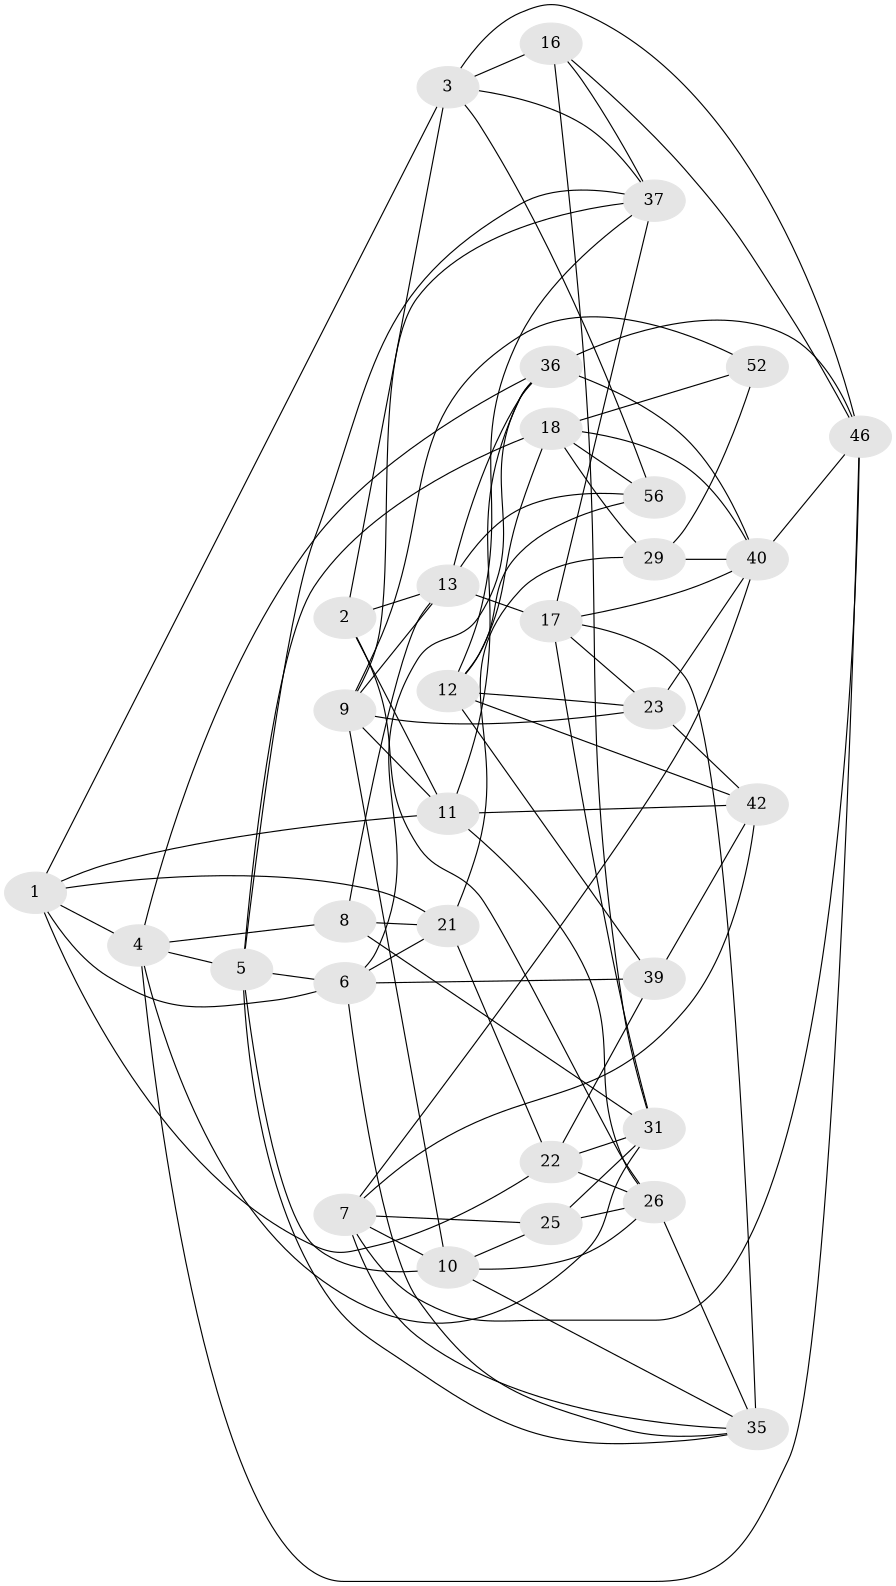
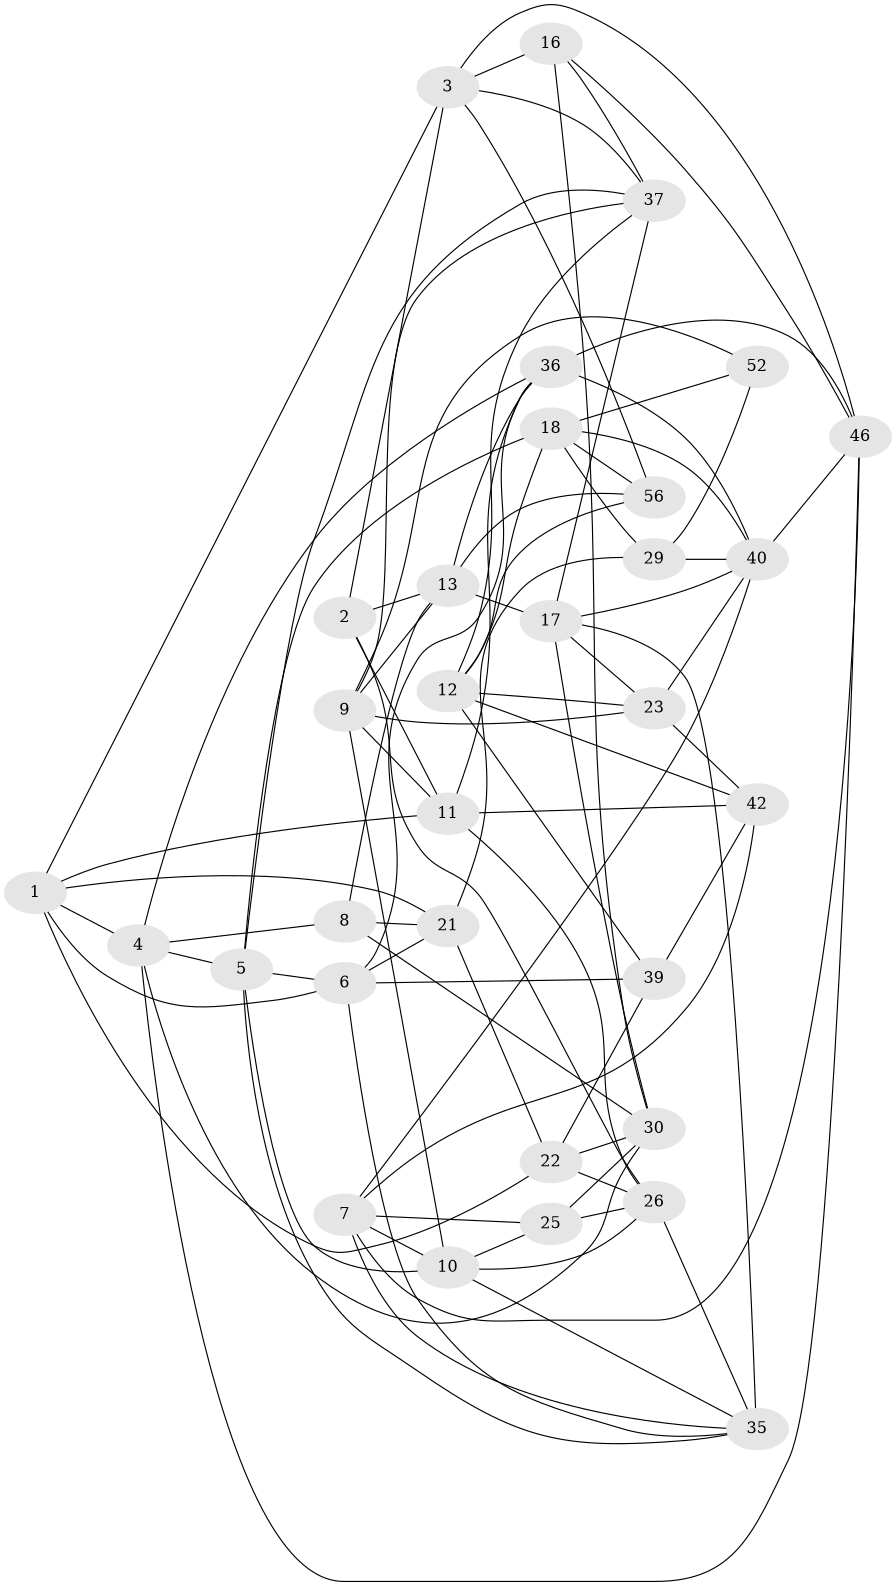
(654, 1129) -> (654, 1129)
